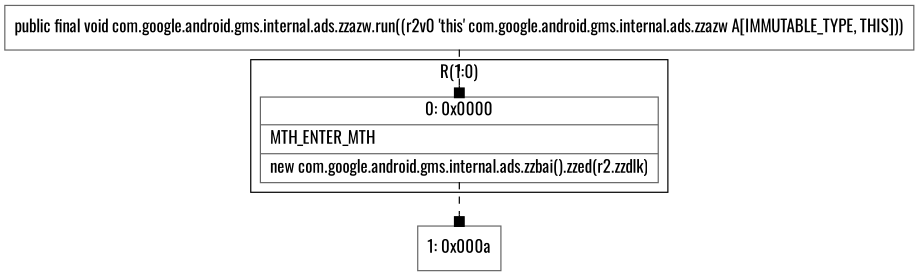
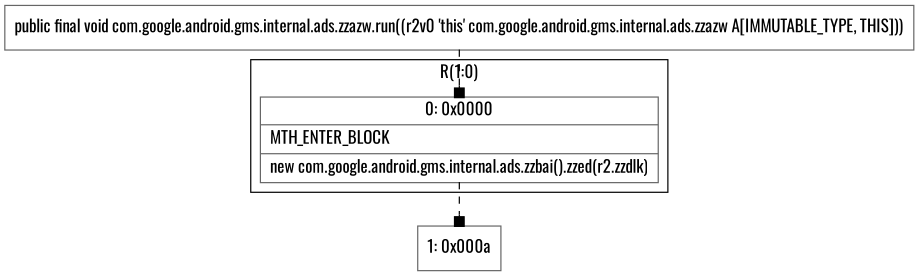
(323, 139) -> (330, 139)
